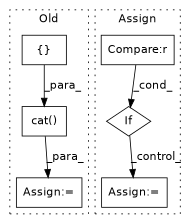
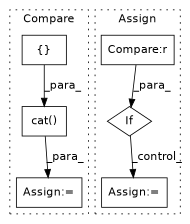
(49, 19) -> (49, 19)
(153, 86) -> (152, 86)
